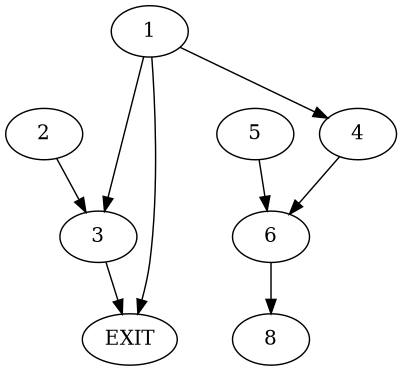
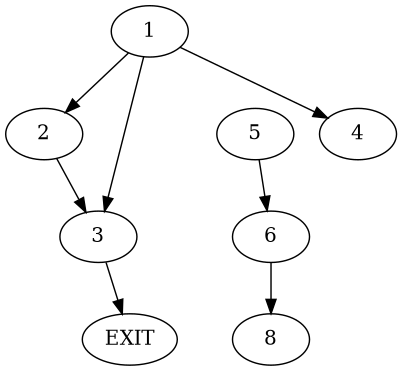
(155, 179) -> (102, 78)
(319, 180) -> none
